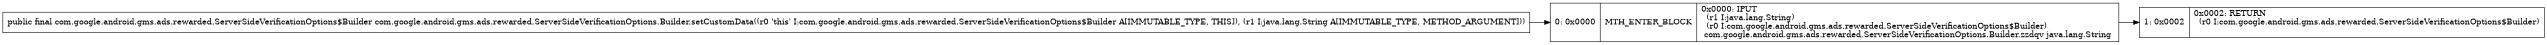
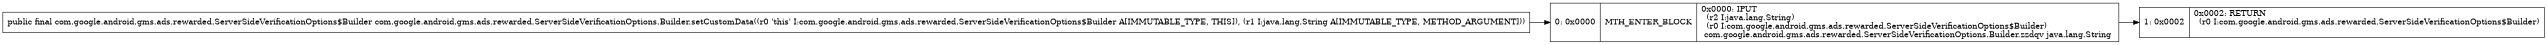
(1748, 18) -> (1748, 18)
